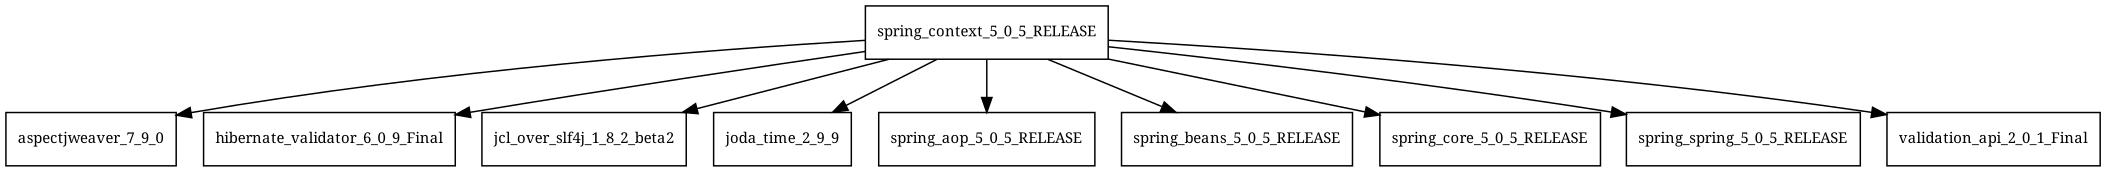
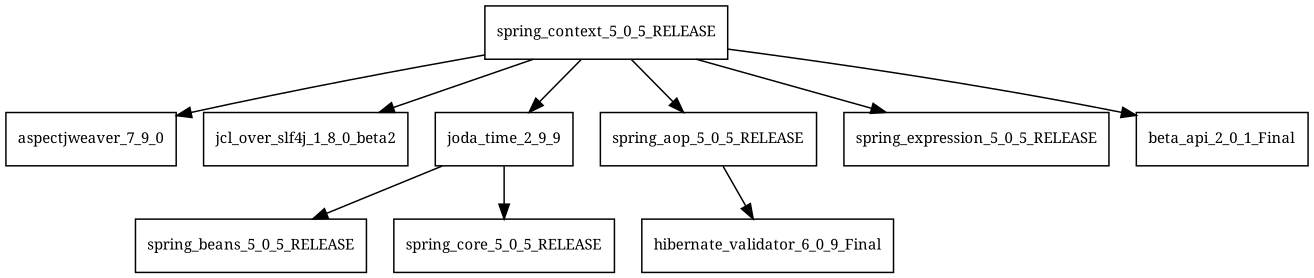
(668, 81) -> (734, 186)
(1105, 83) -> (384, 190)
(1237, 86) -> (504, 185)
(584, 139) -> (306, 139)
(1743, 139) -> (976, 139)
(1994, 139) -> (1222, 139)
